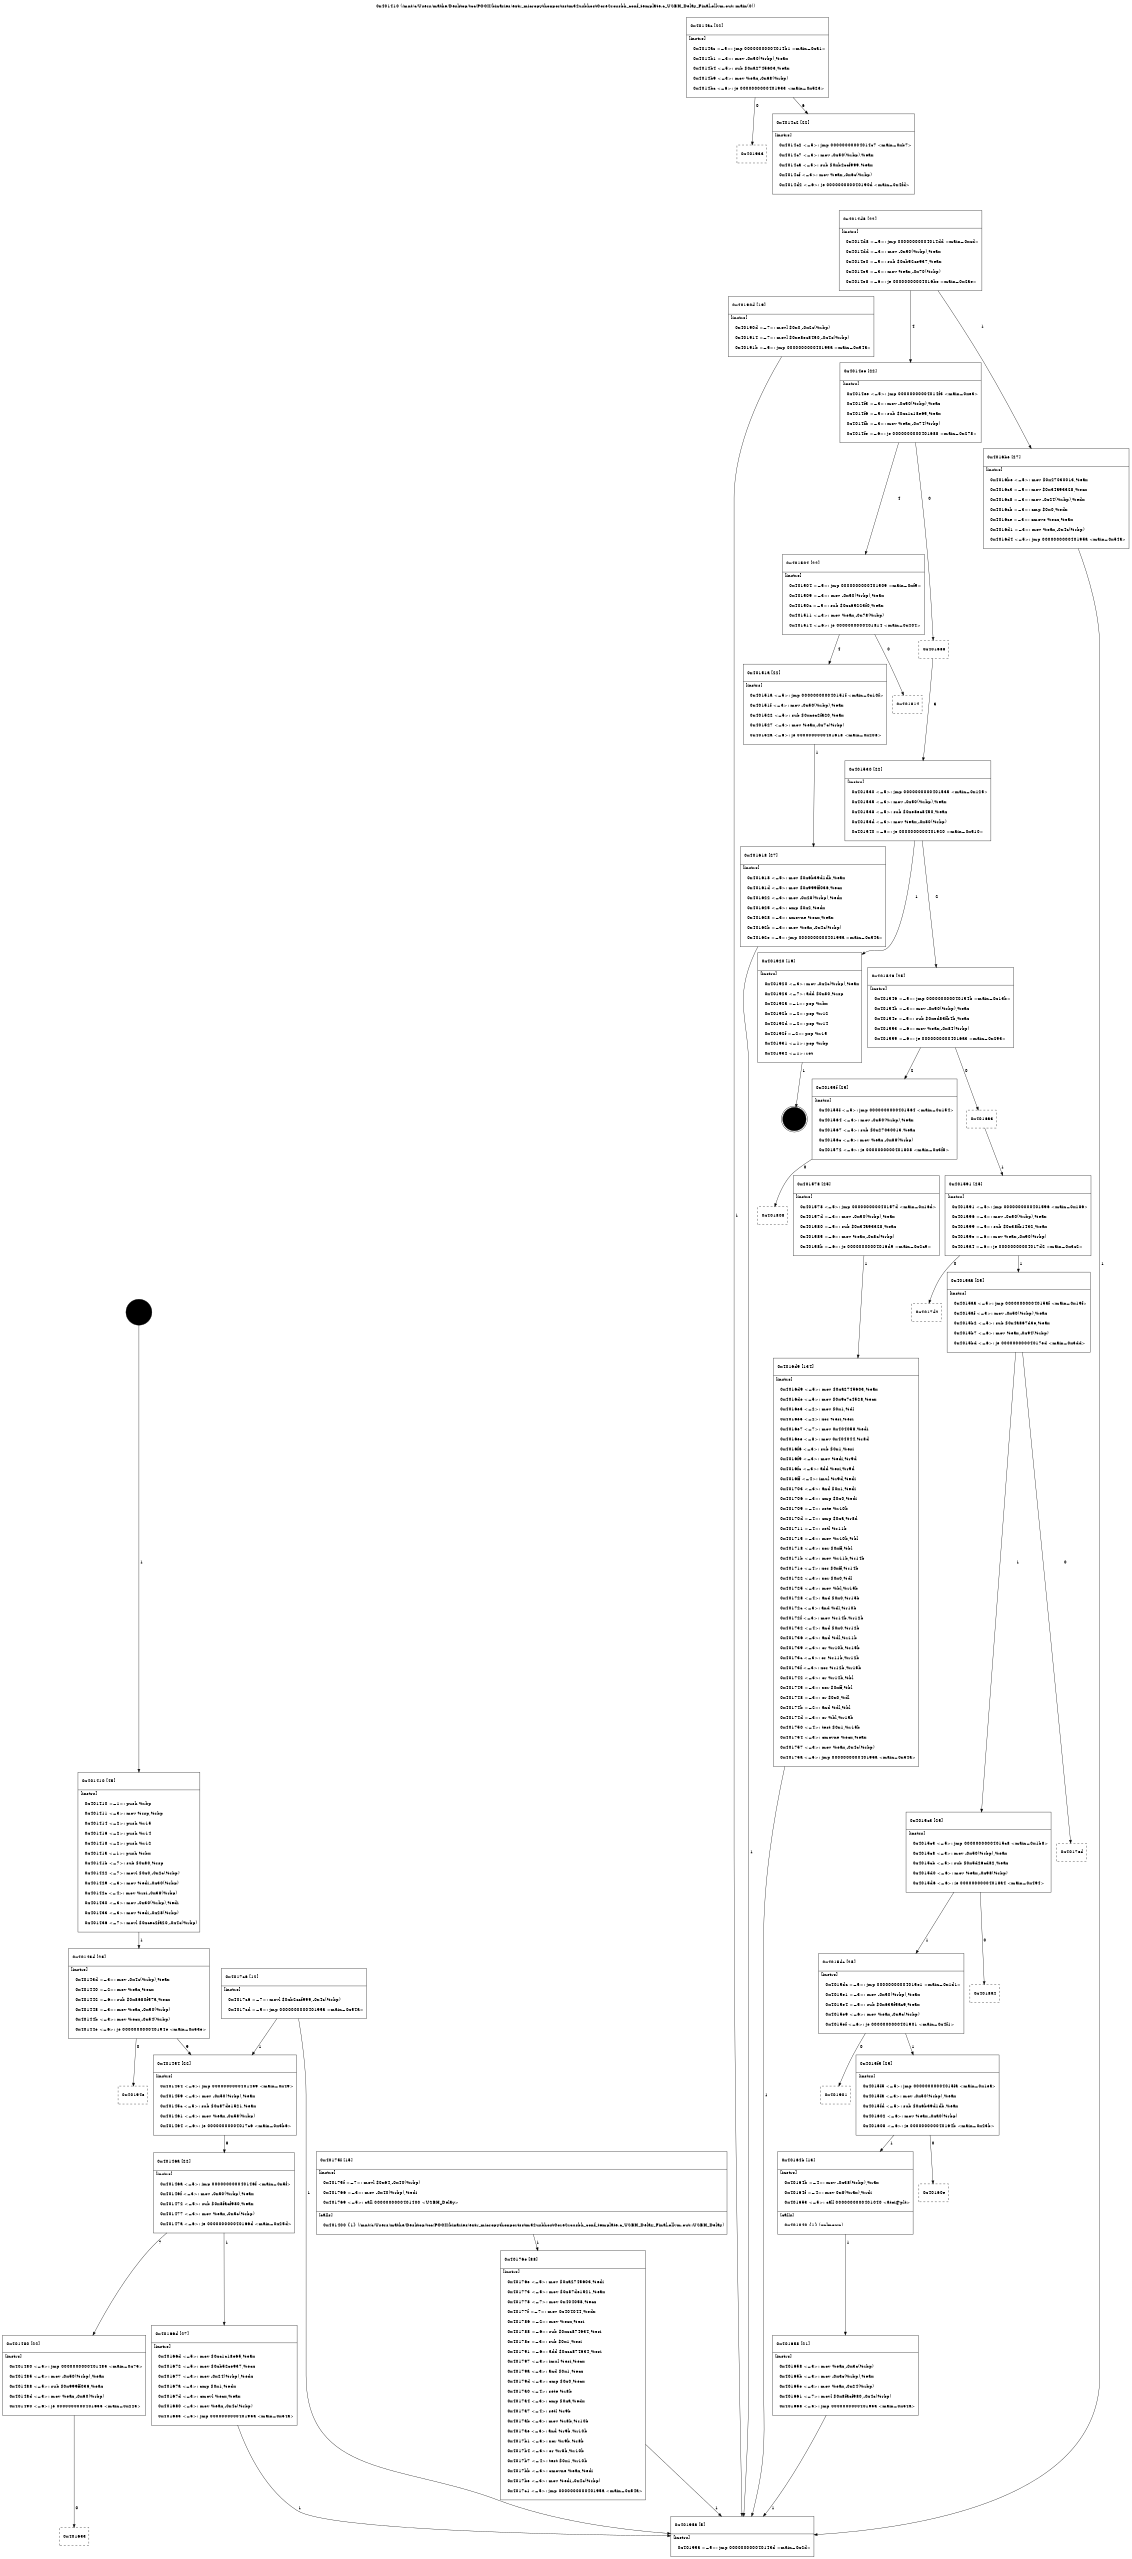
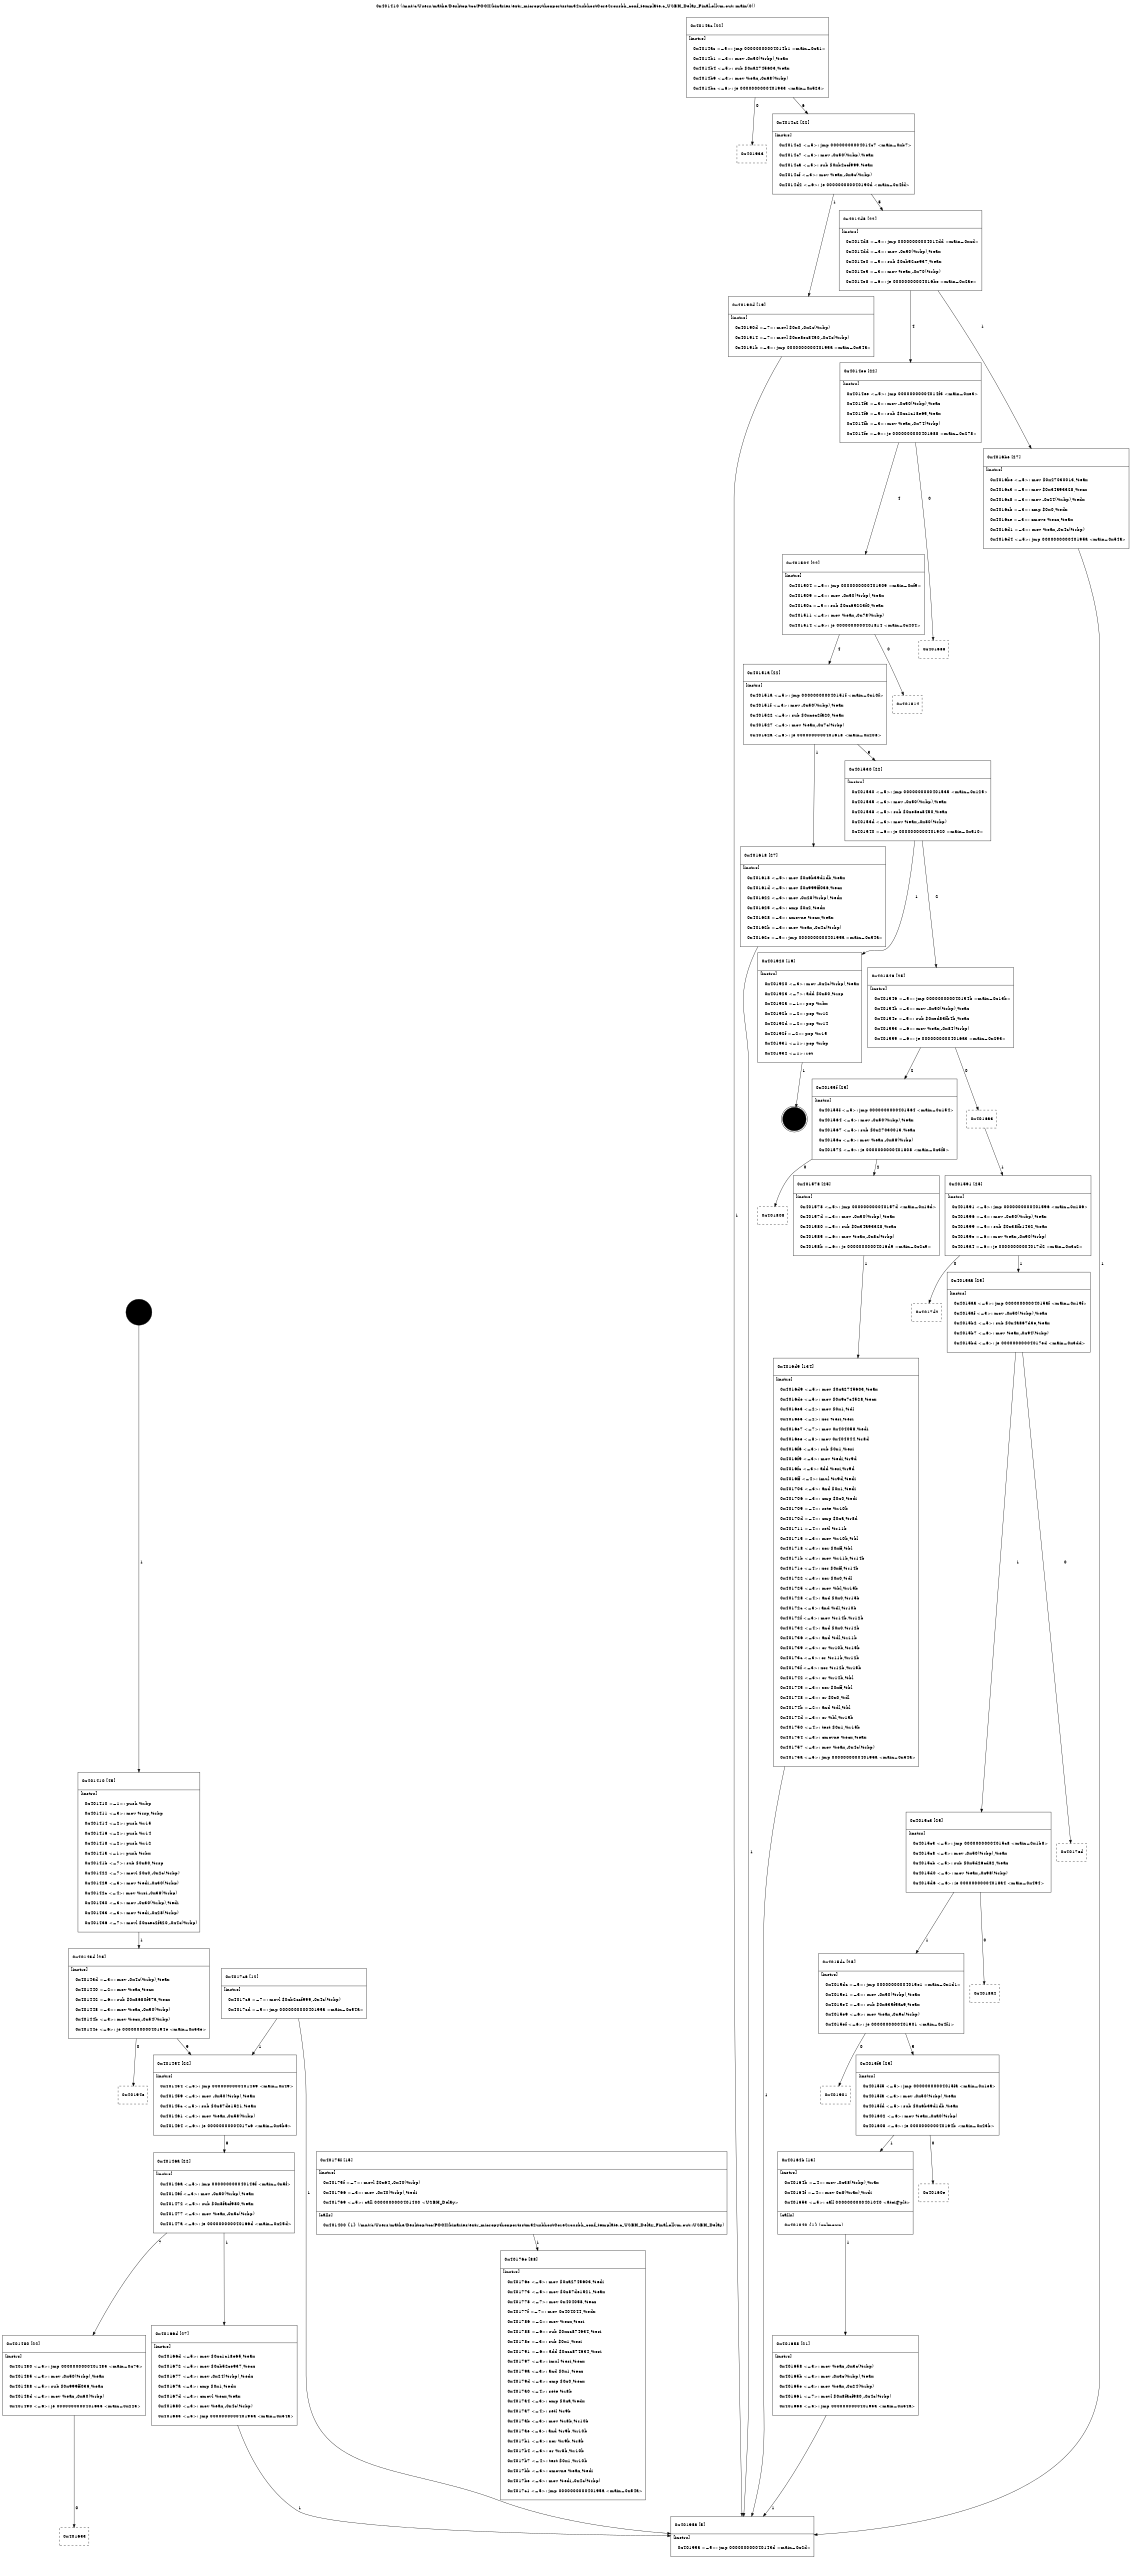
none -> (876, 201)
none -> (821, 244)
(929, 708) -> (865, 751)
none -> (876, 1166)
(912, 2047) -> (912, 2047)
(682, 2479) -> none
